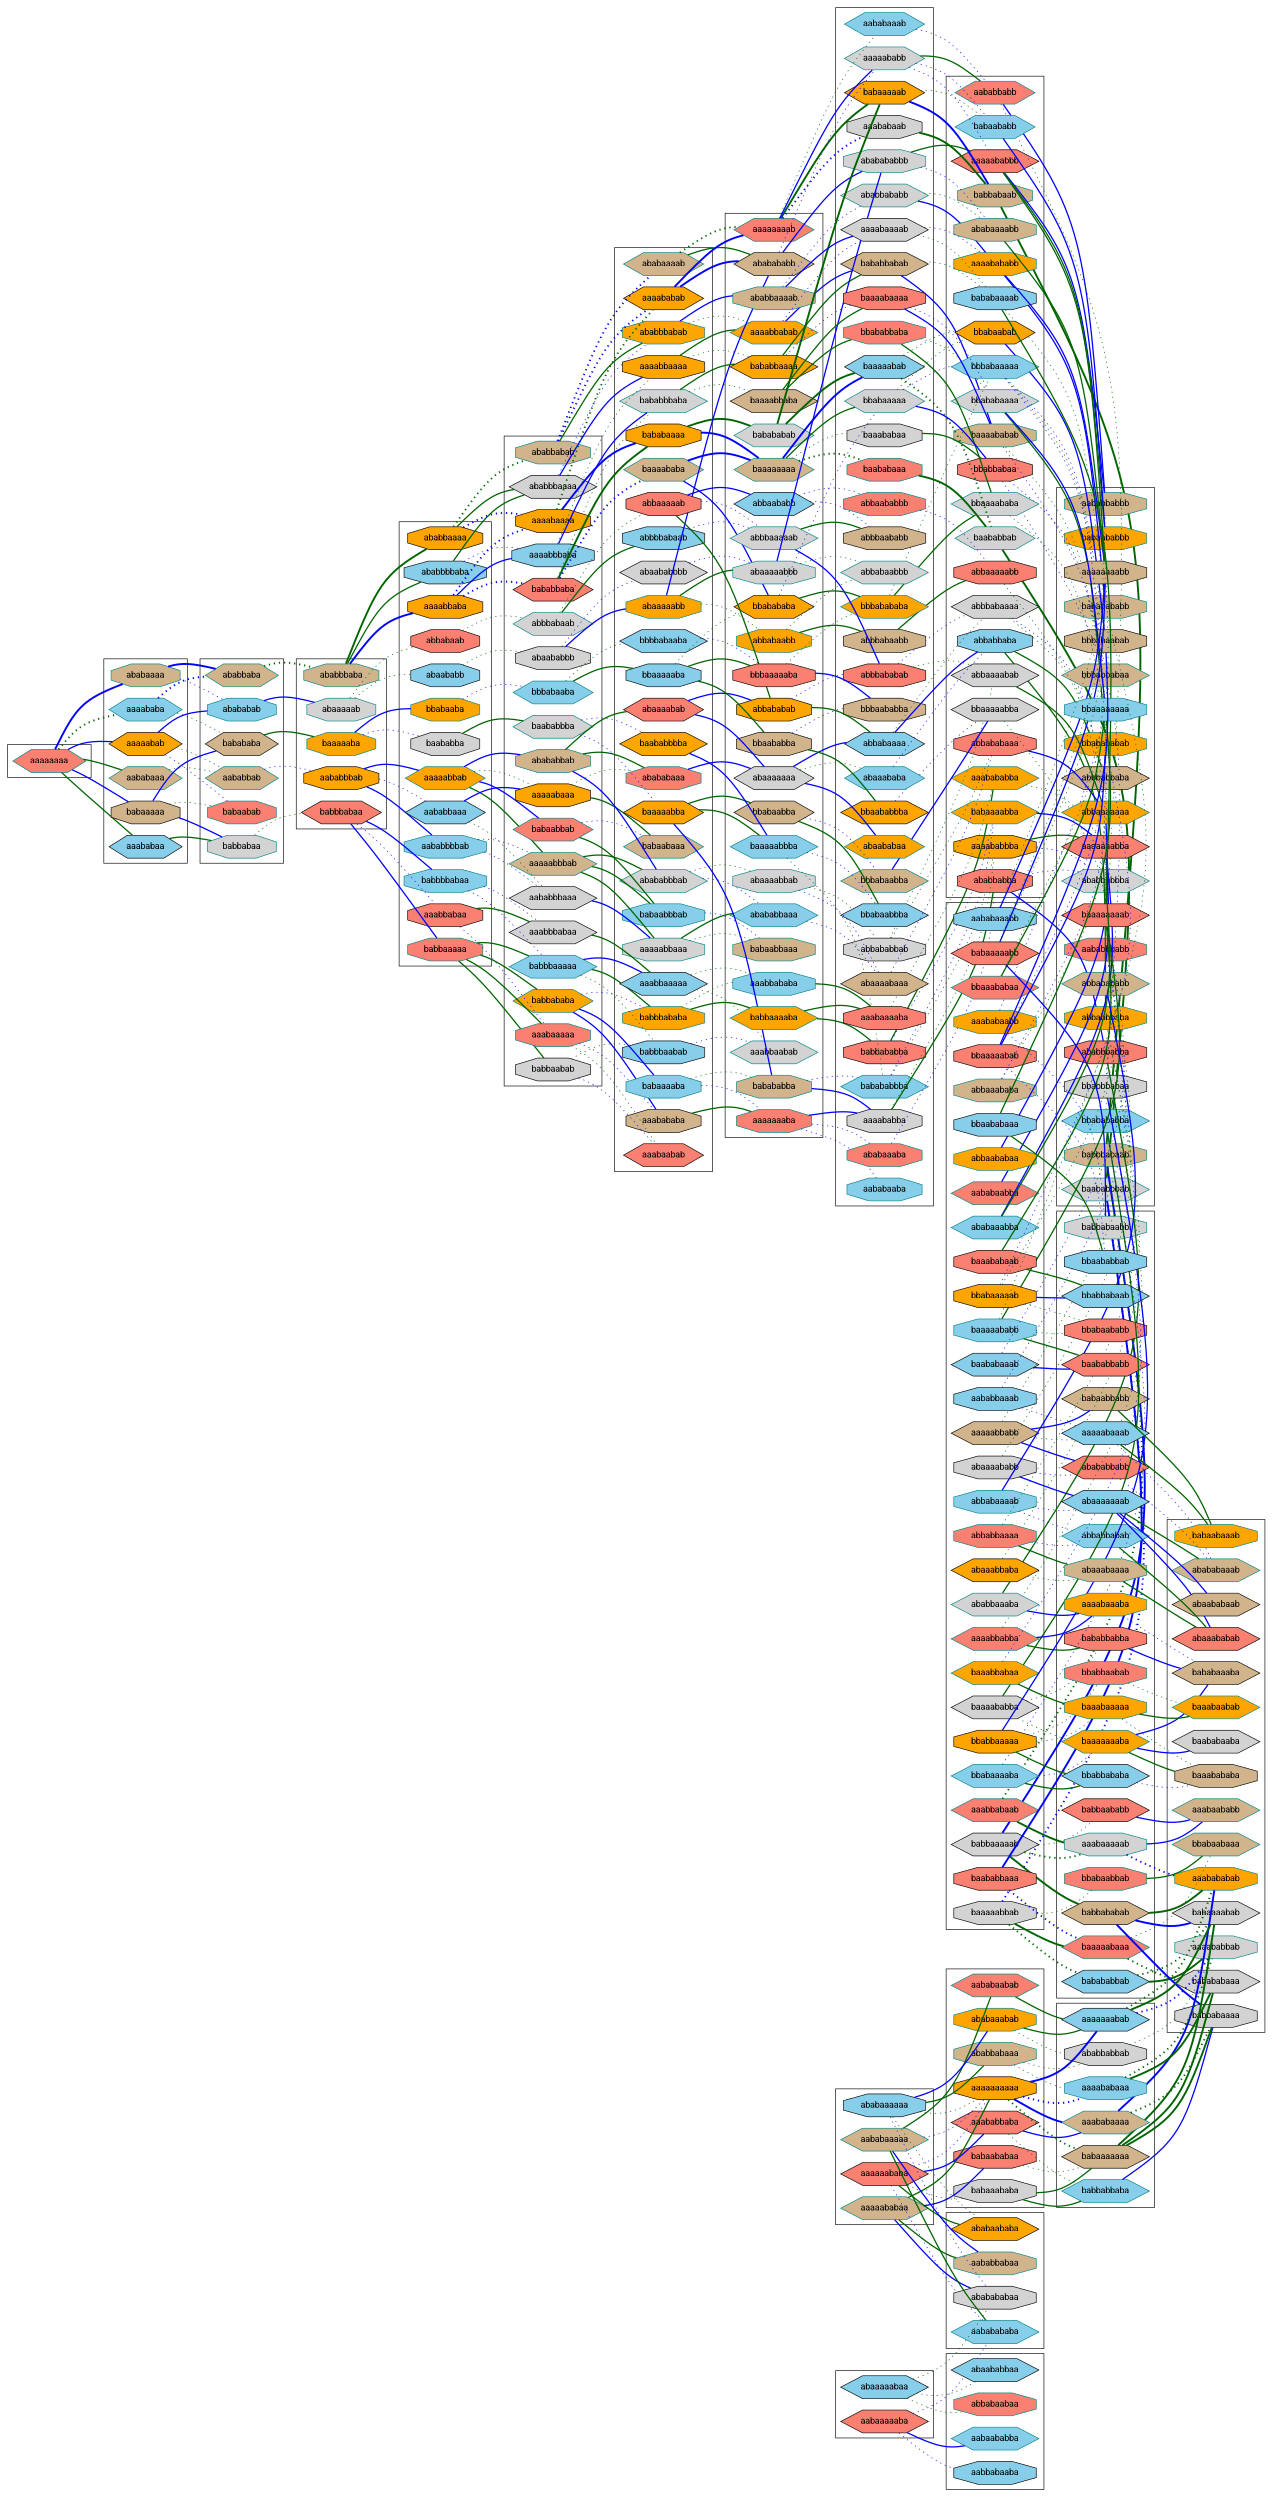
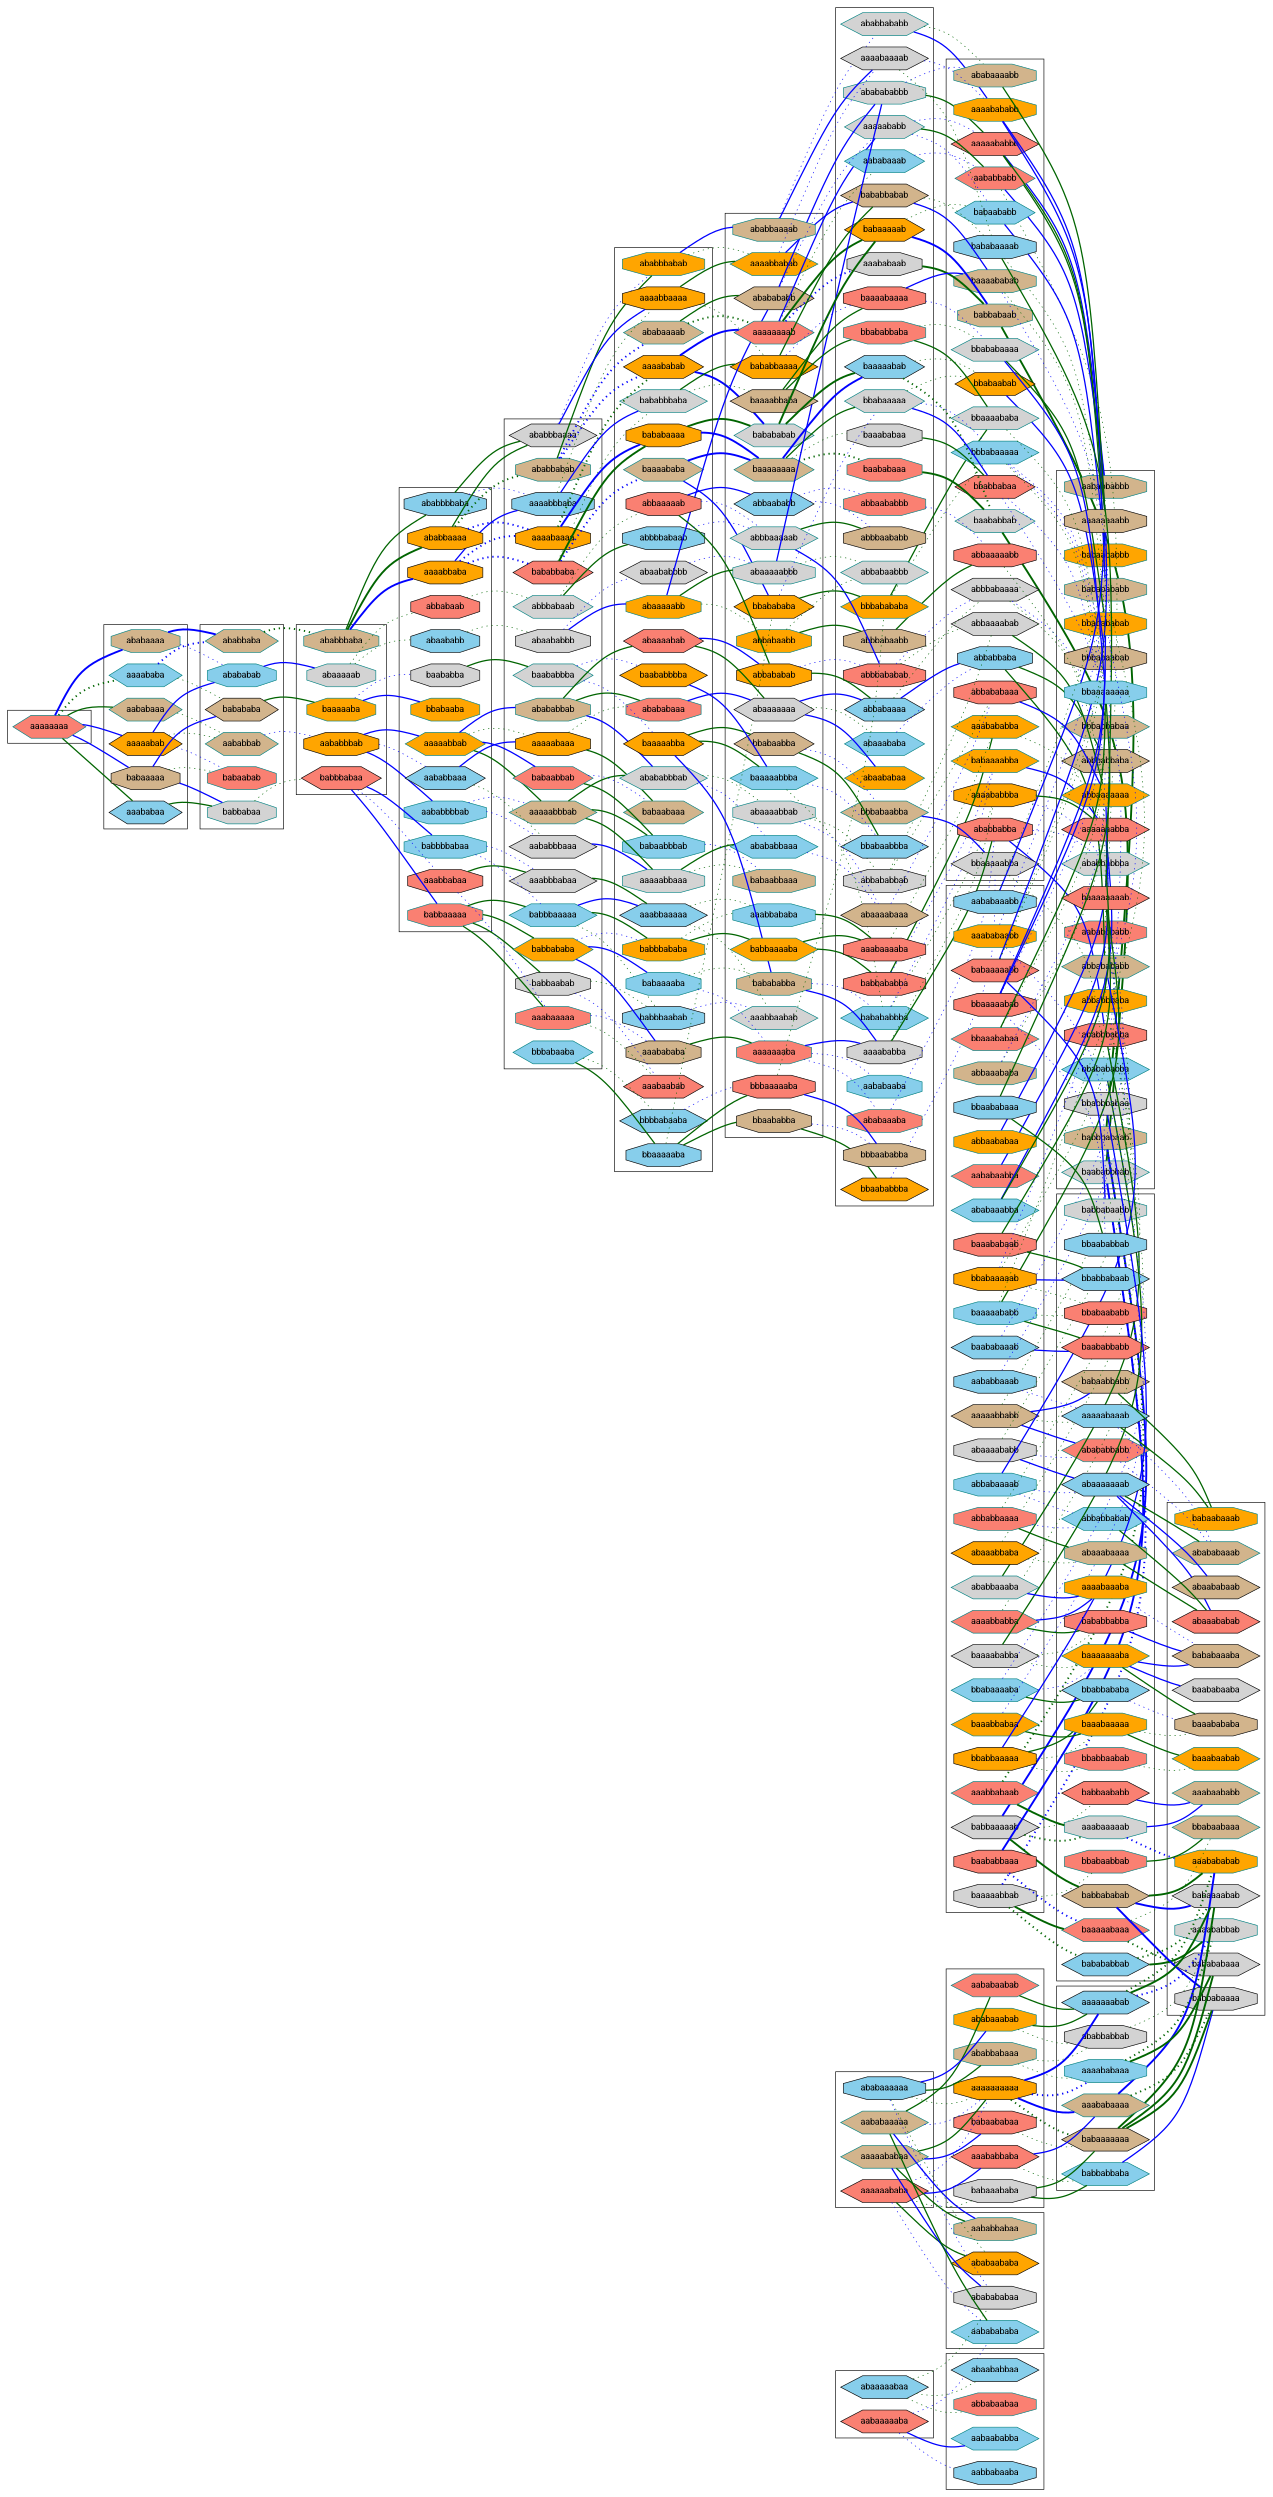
(708, 269) -> (734, 392)
(995, 470) -> (995, 487)
(487, 687) -> none
(734, 734) -> (734, 666)
(1105, 1467) -> (1105, 1450)
